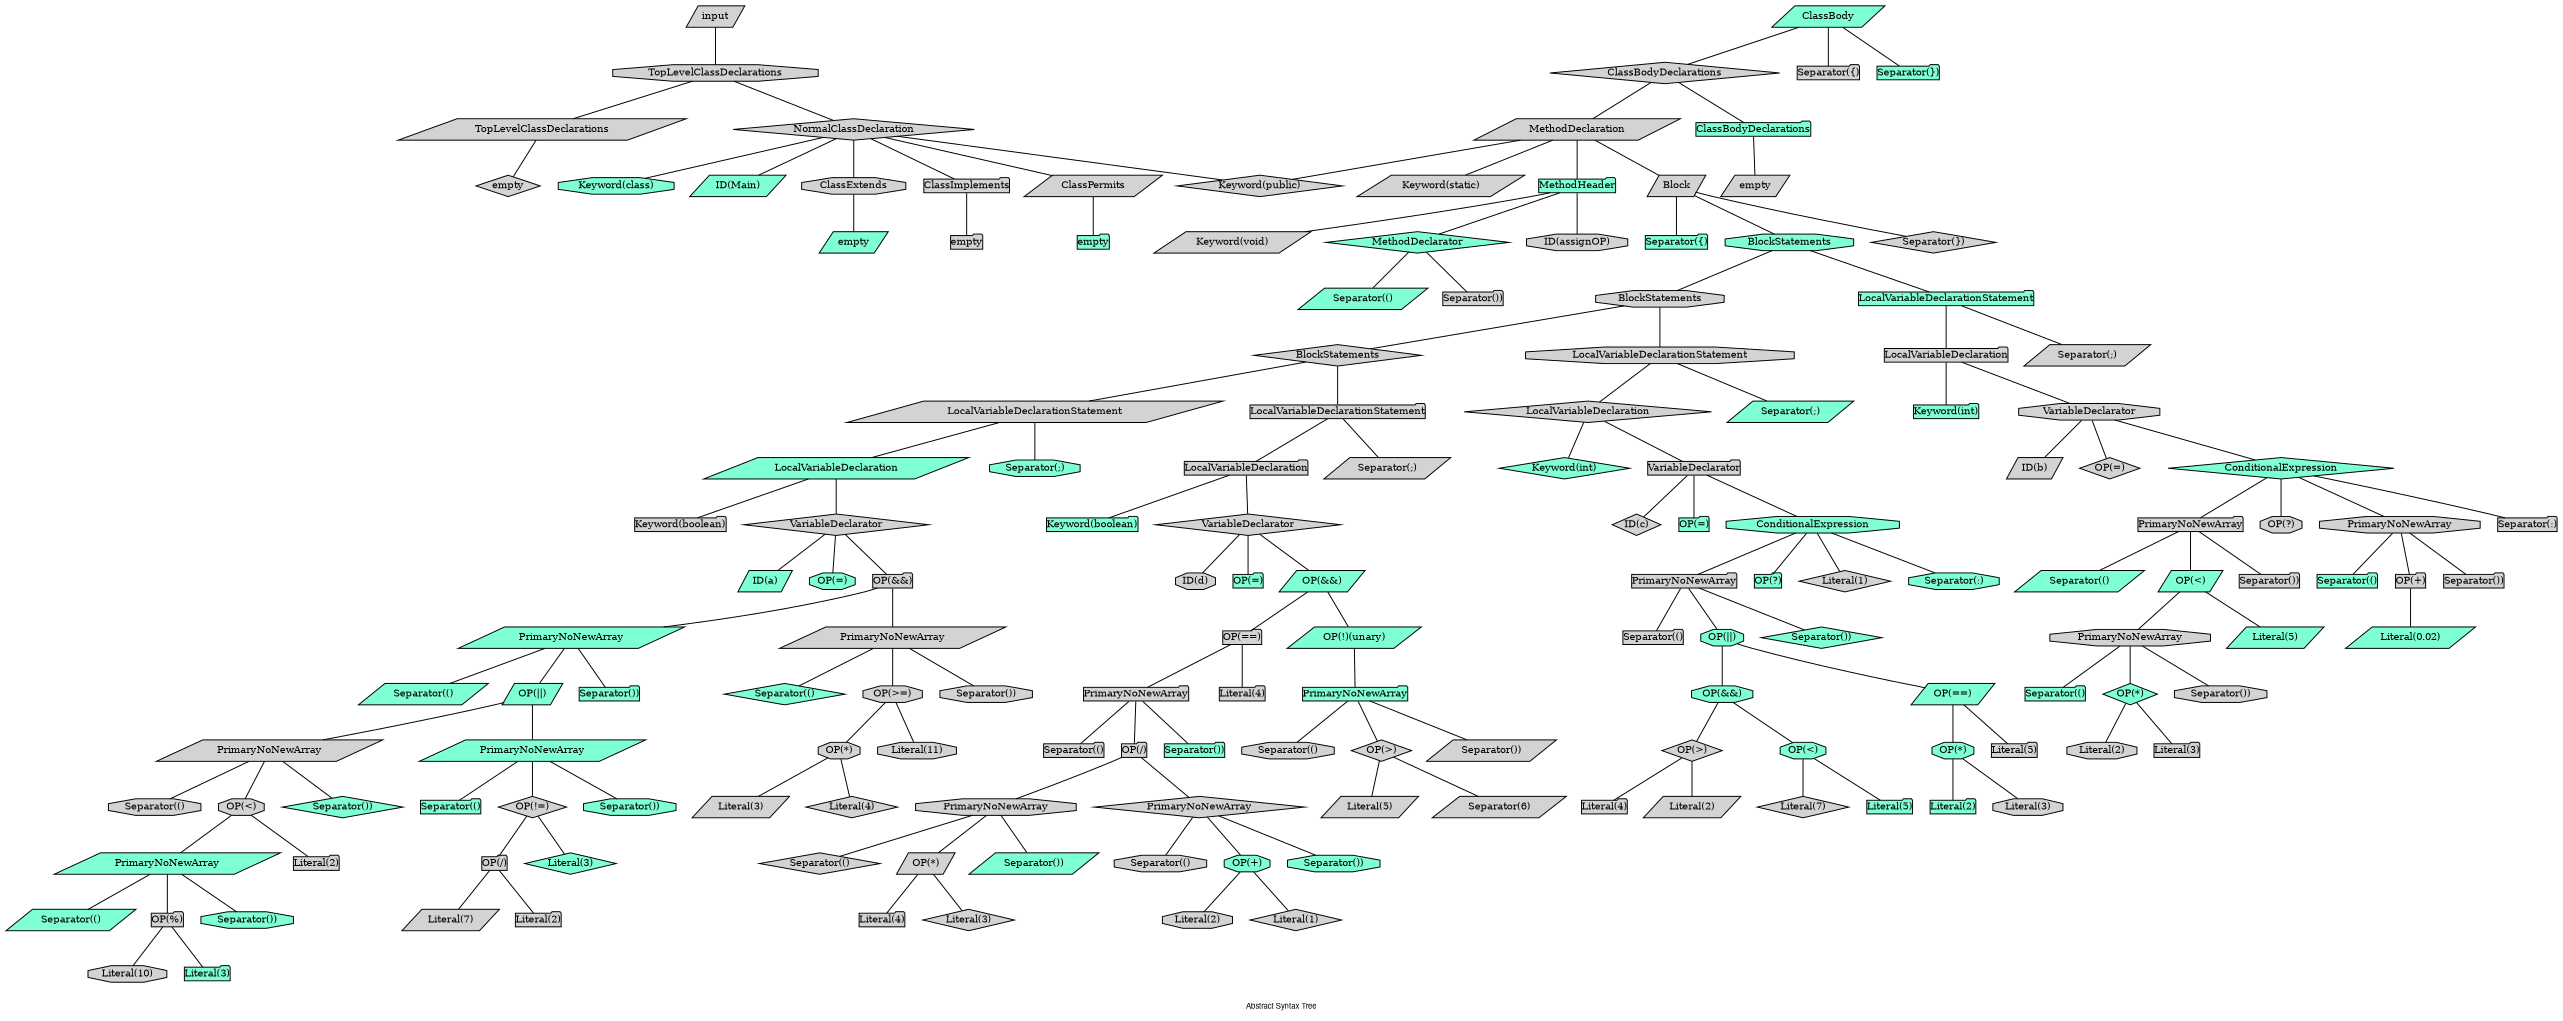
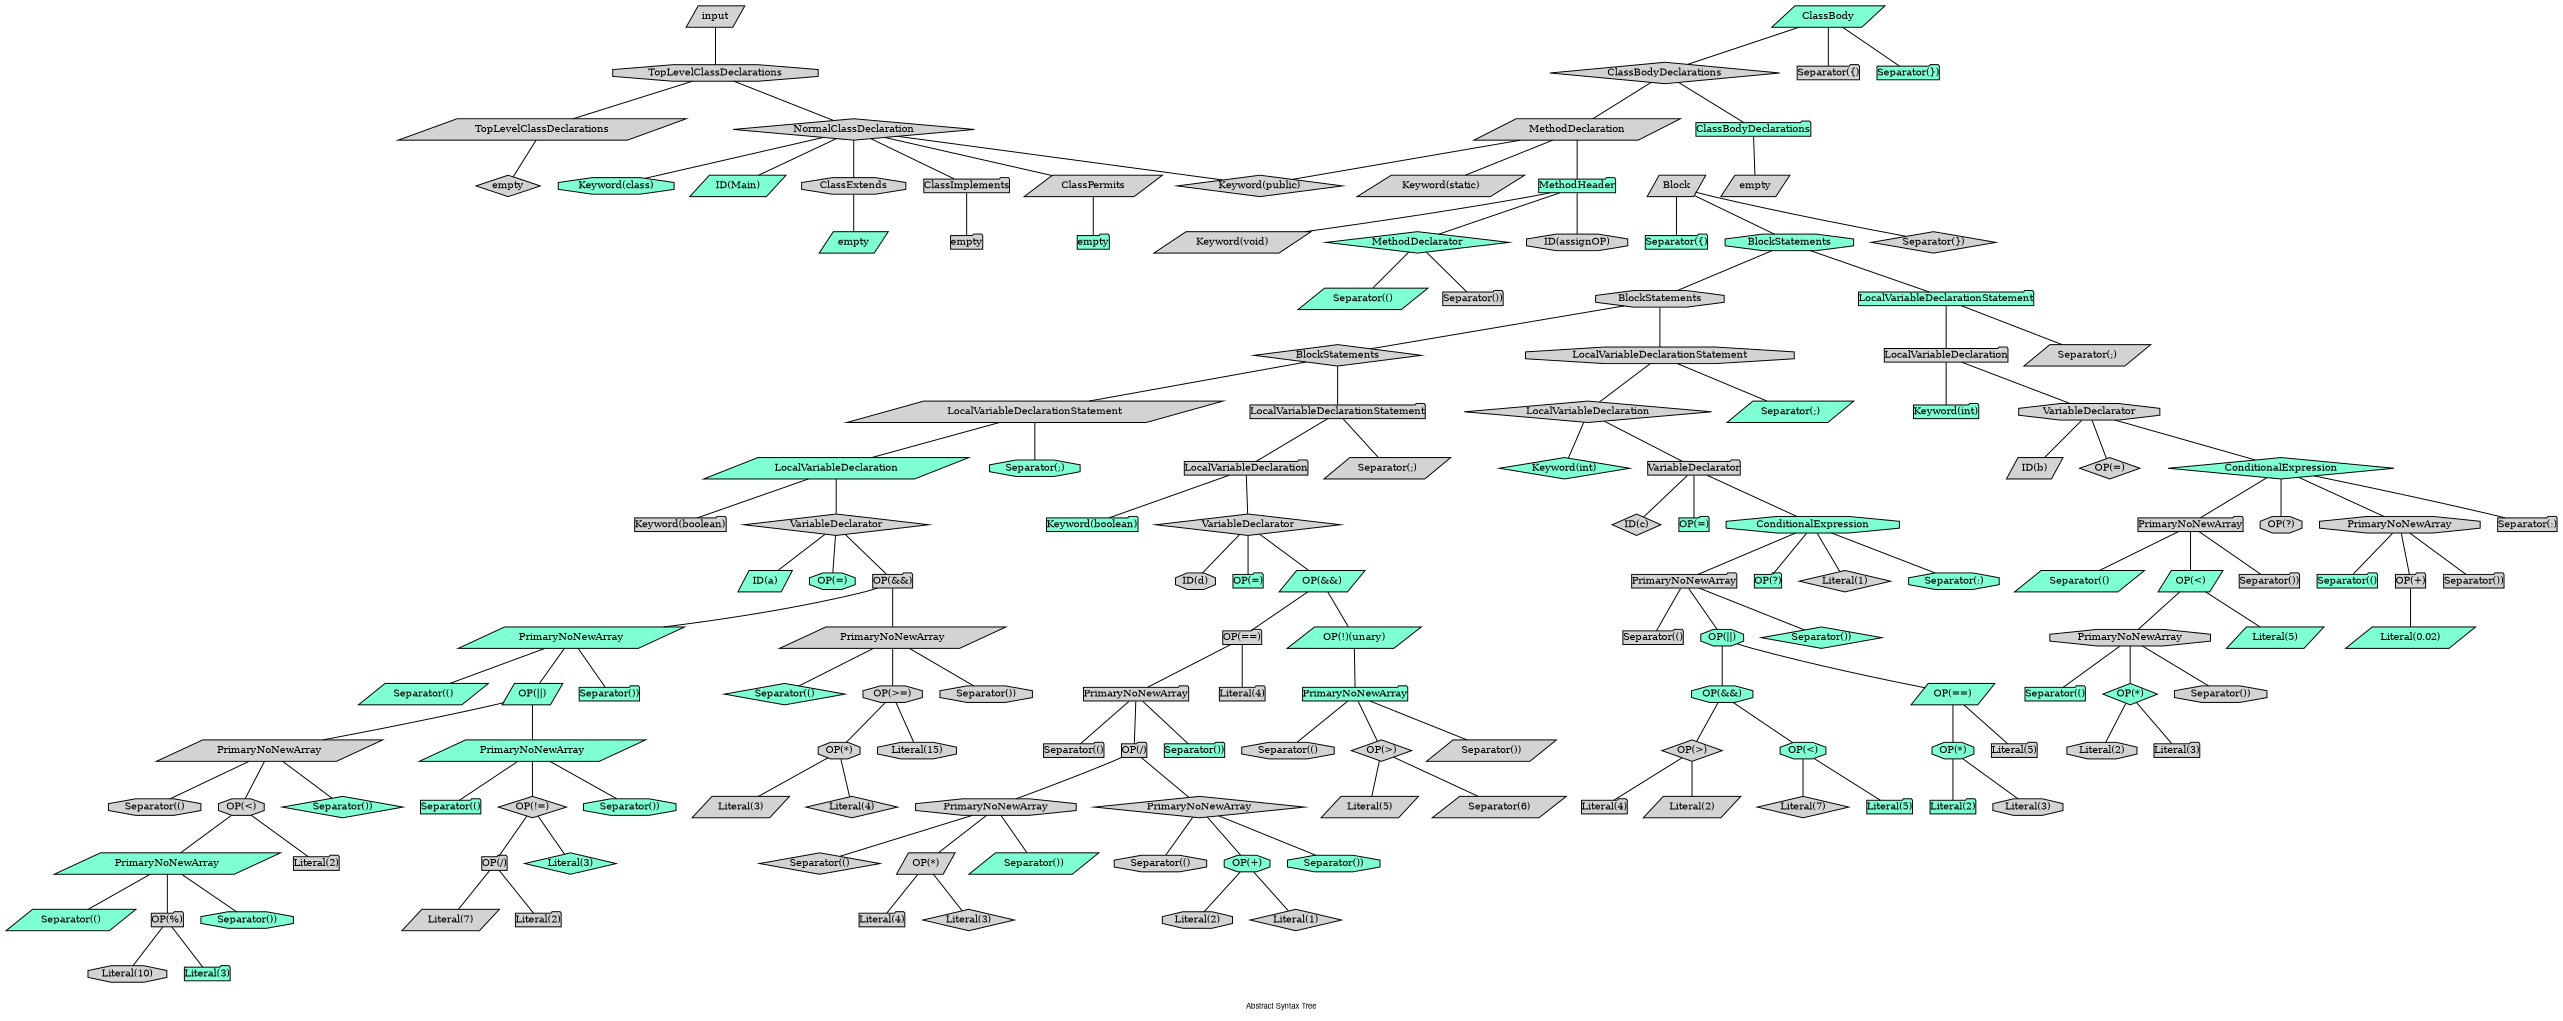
(1627, 158) -> none
(917, 751) -> (917, 751)
